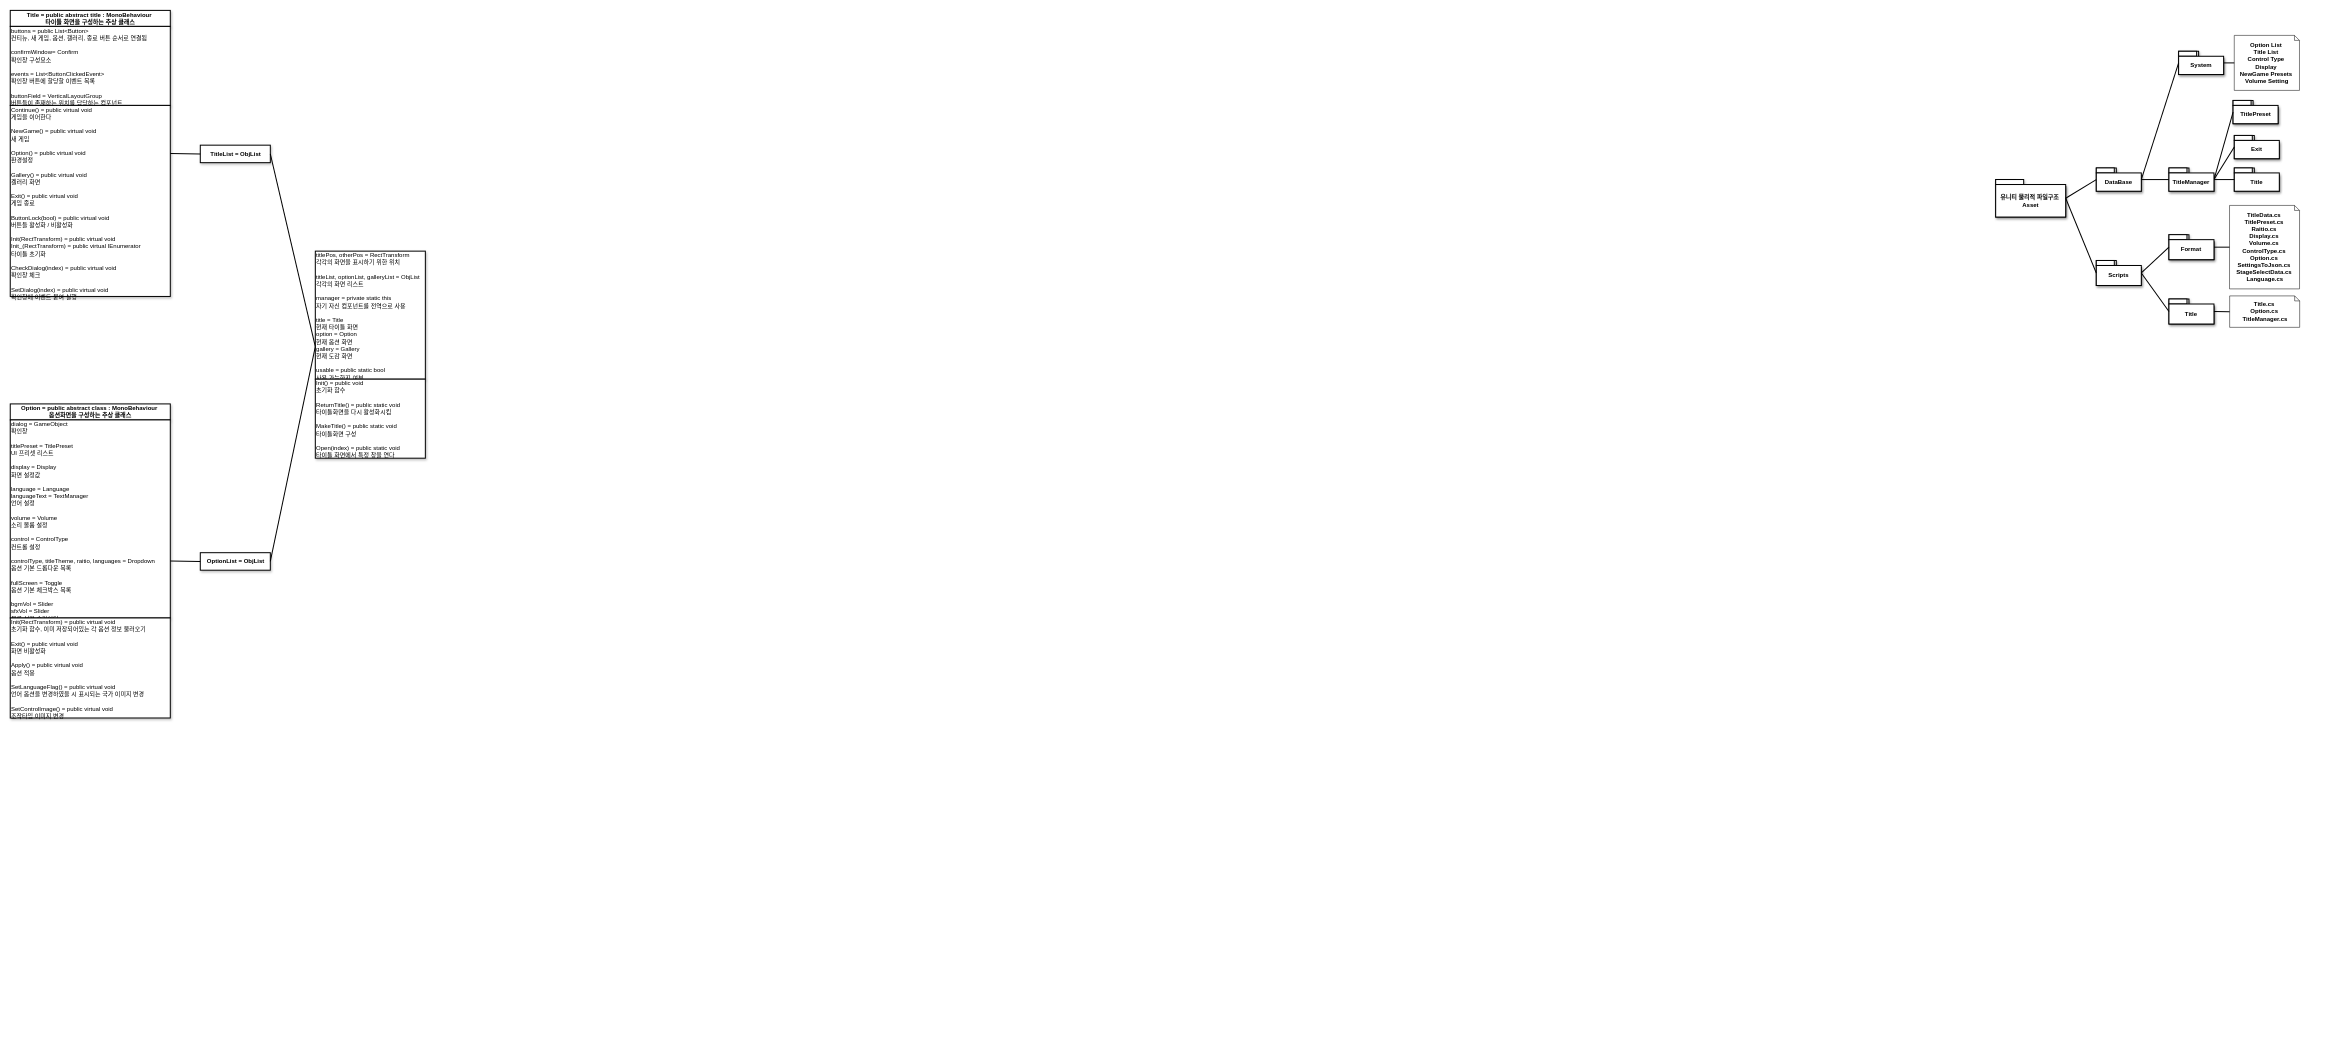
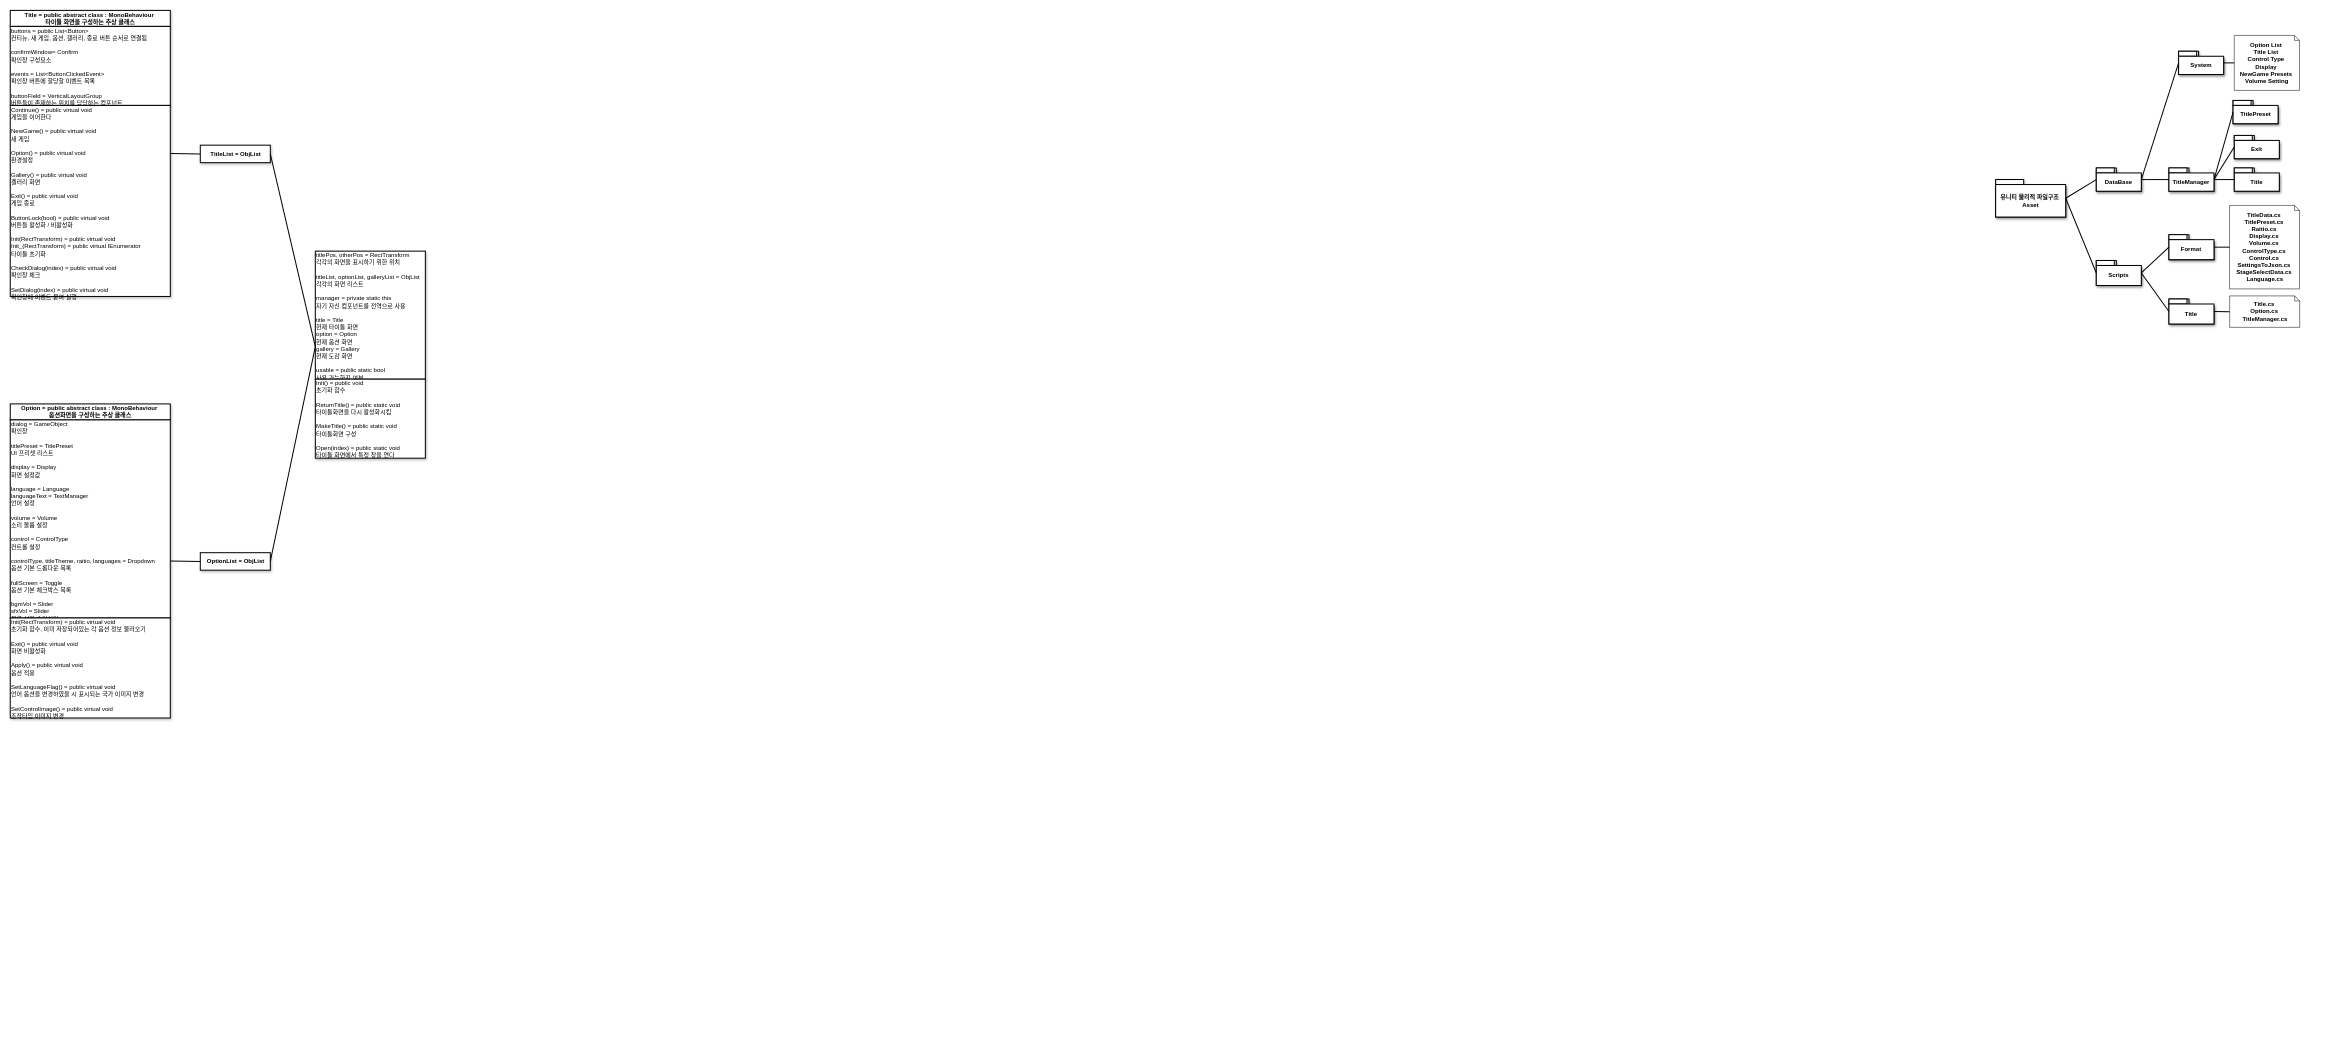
(90, 18) -> (90, 18)
(2265, 247) -> (2265, 247)
